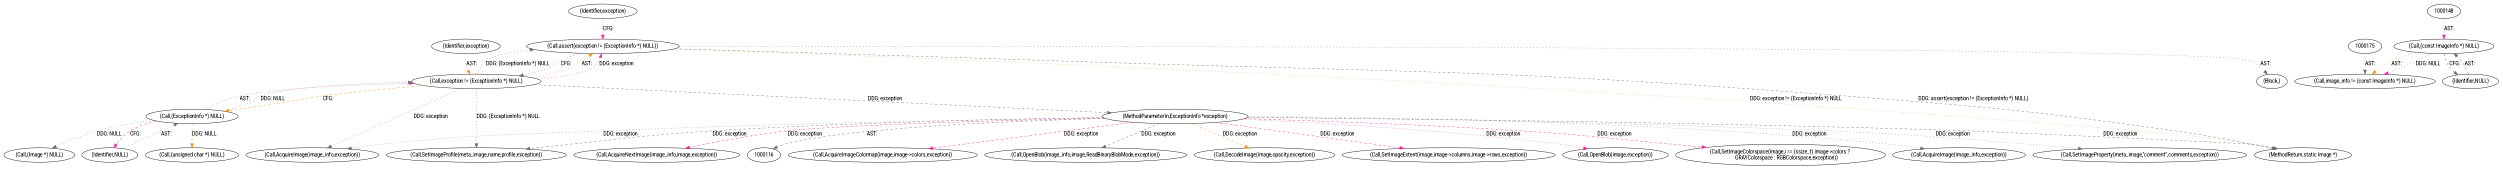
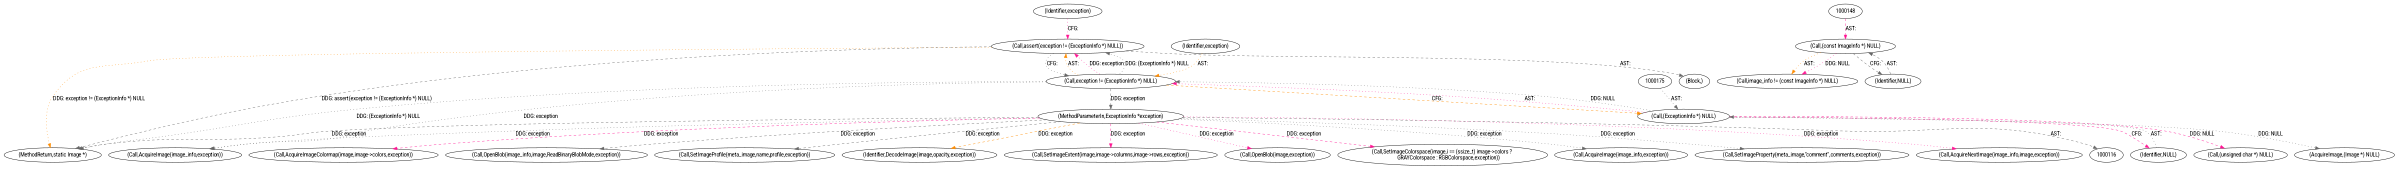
(2444, 27) -> (1845, 27)
(1474, 48) -> (1403, 58)
(2365, 62) -> (1668, 97)
(476, 116) -> (563, 94)
(834, 127) -> (1645, 128)
(192, 134) -> (1976, 119)
(39, 155) -> (2345, 155)
(1265, 155) -> (920, 155)
